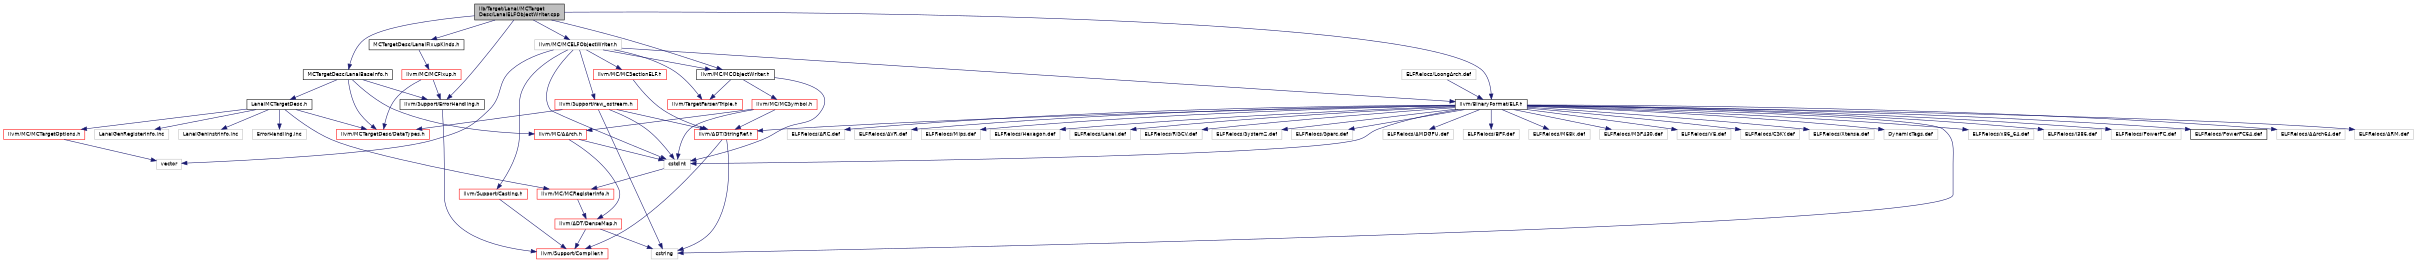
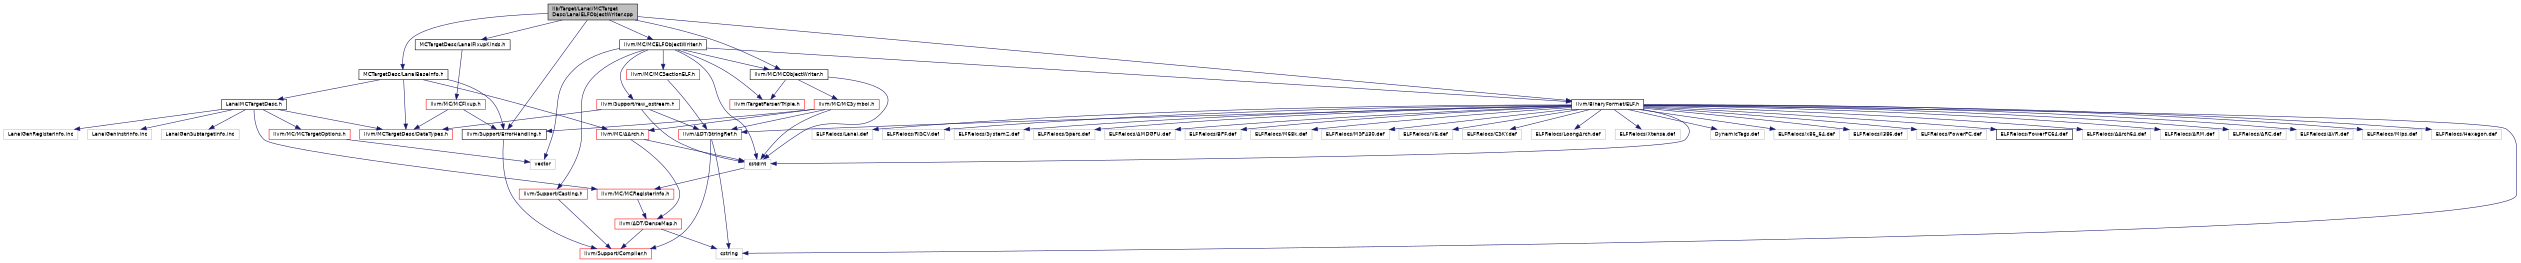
(578, 45) -> (663, 45)
(1463, 88) -> (1590, 118)
none -> (690, 121)
(279, 134) -> (200, 134)
(628, 173) -> none
